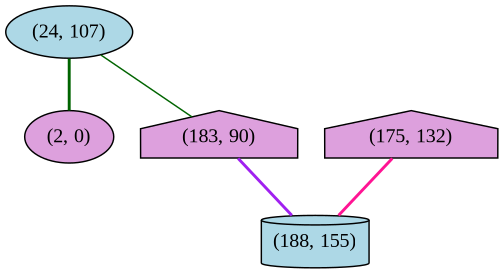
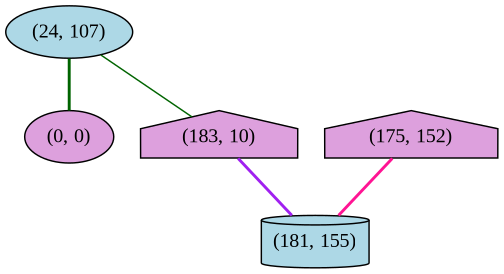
(69, 137) -> (69, 137)
(219, 137) -> (219, 137)
(411, 137) -> (411, 137)
(315, 242) -> (315, 242)
